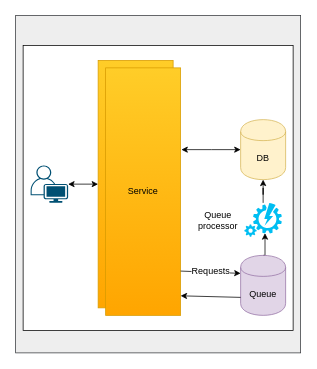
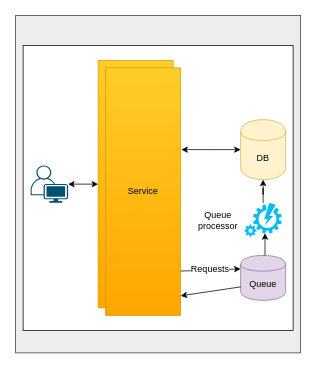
(263, 285) -> (263, 278)
